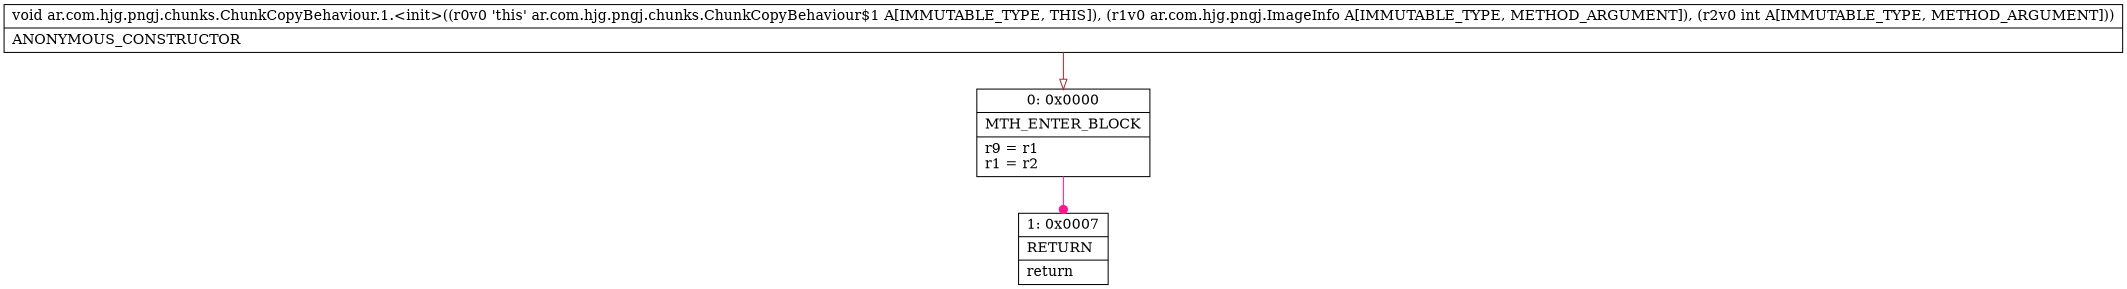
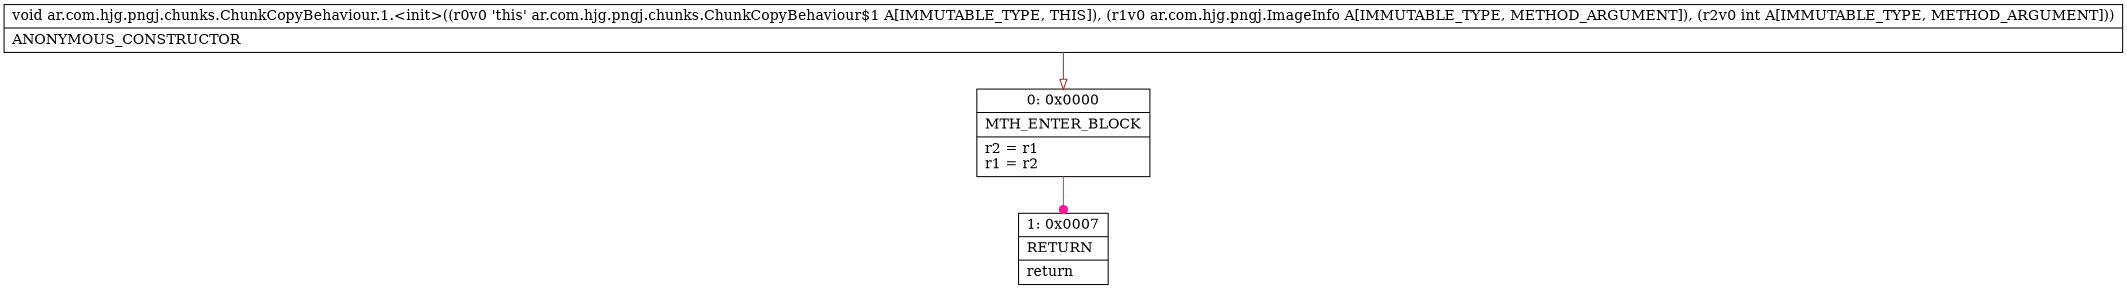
(1012, 149) -> (1012, 149)
